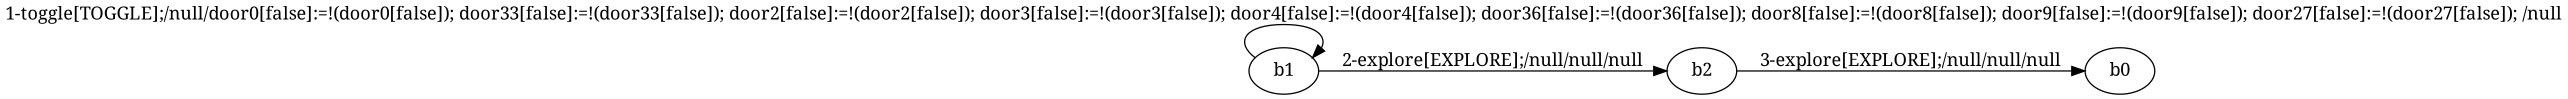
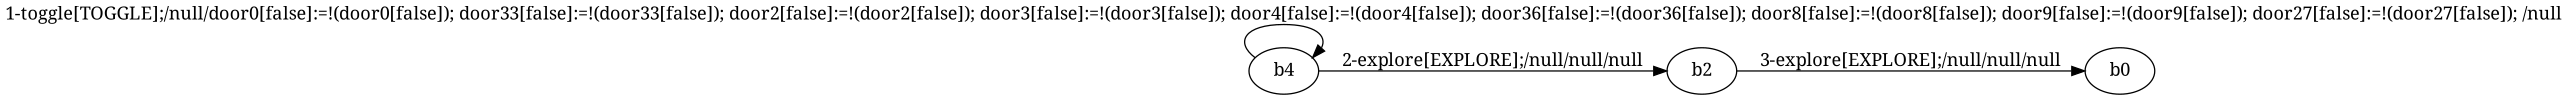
(1284, 71) -> (1284, 71)
